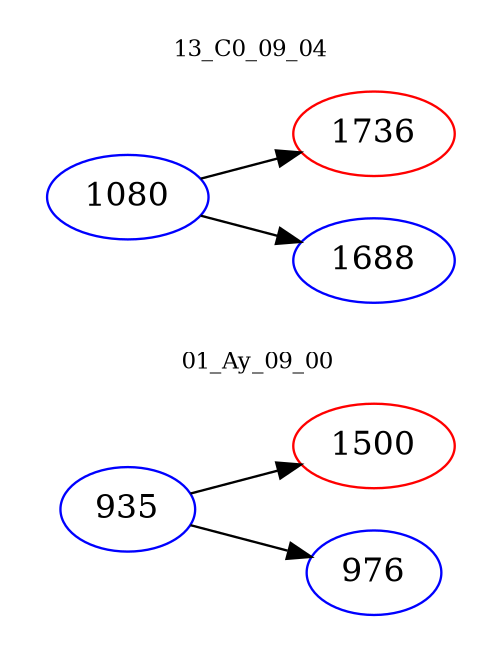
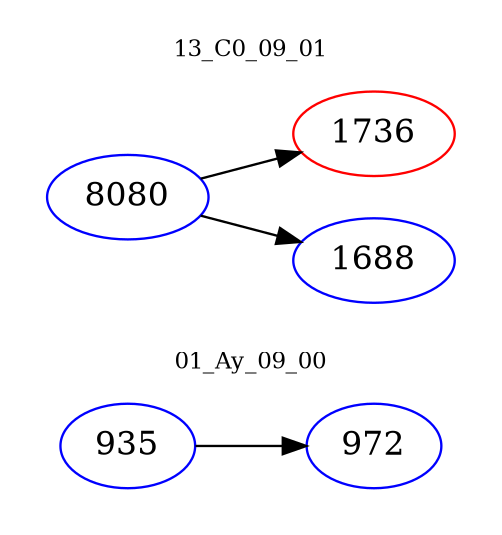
(251, 50) -> (251, 50)
(128, 197) -> (128, 197)
(374, 446) -> none
(374, 573) -> (374, 446)
